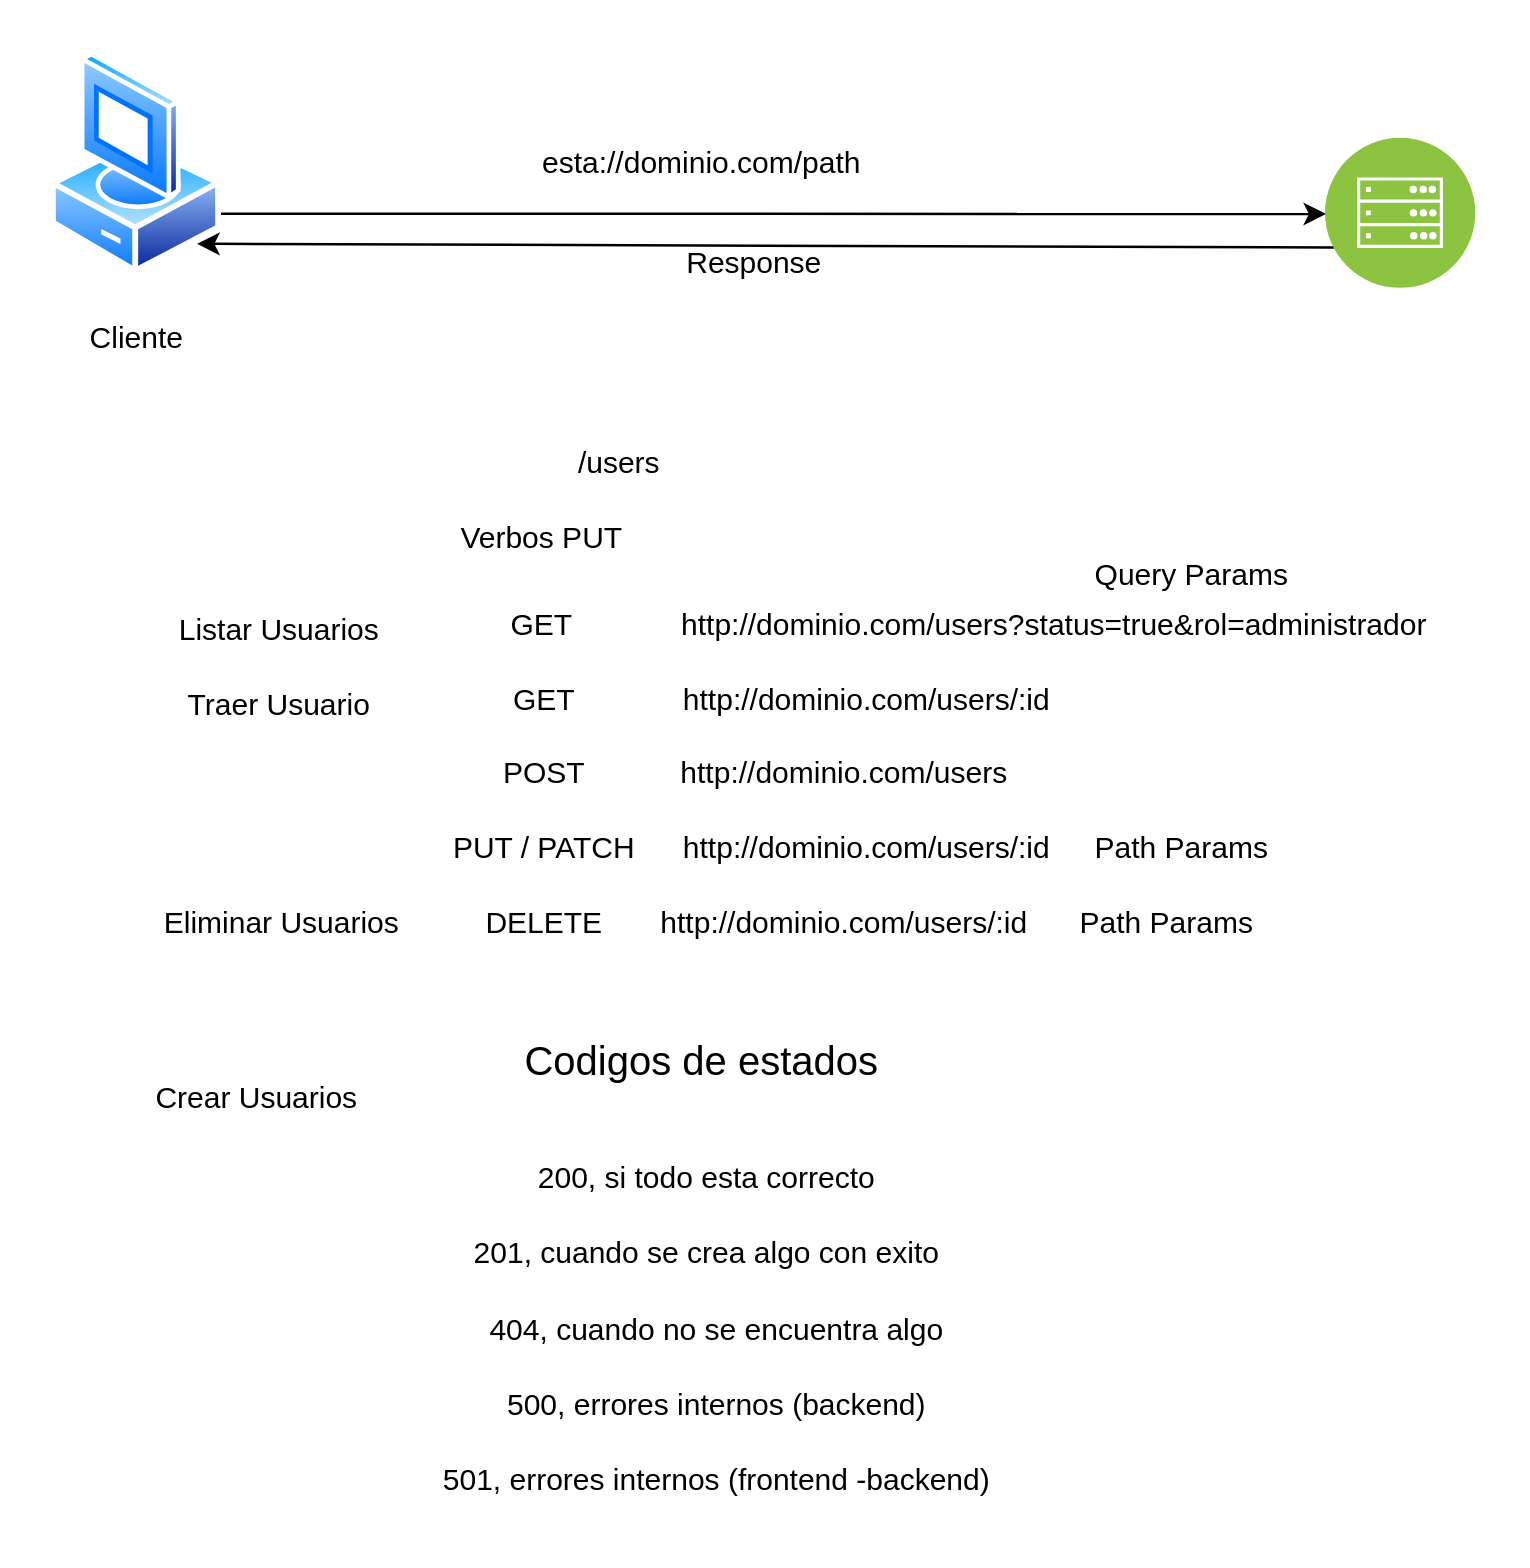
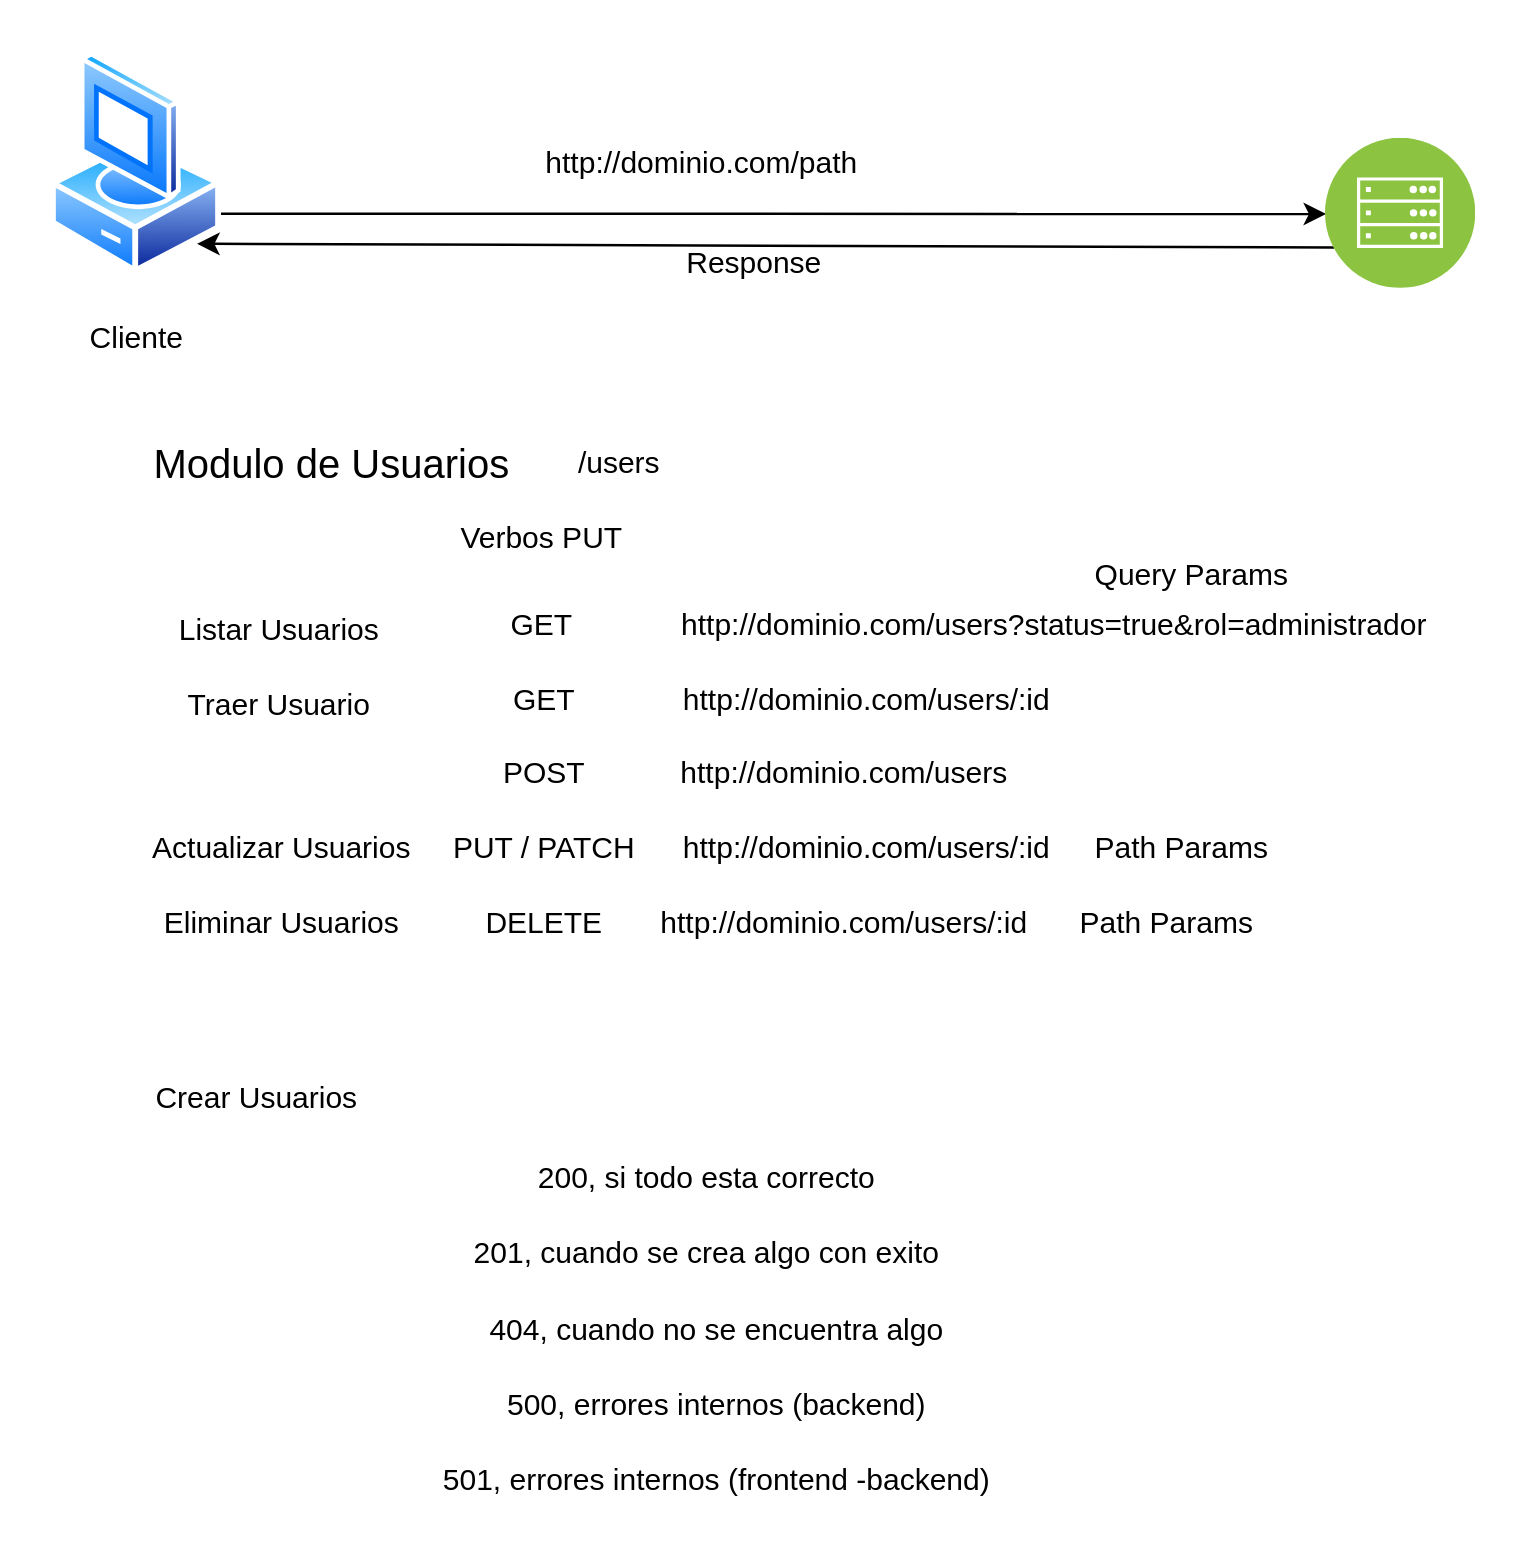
(703, 164) -> (703, 164)
none -> (331, 464)
none -> (281, 849)
(701, 1061) -> none
